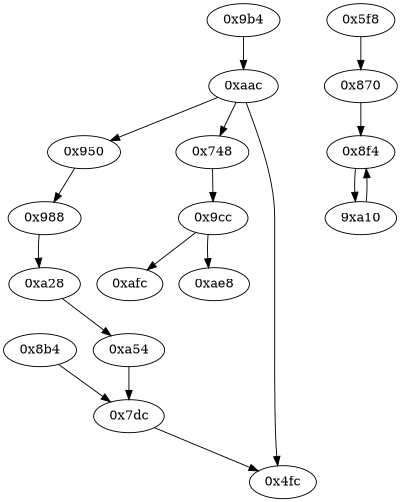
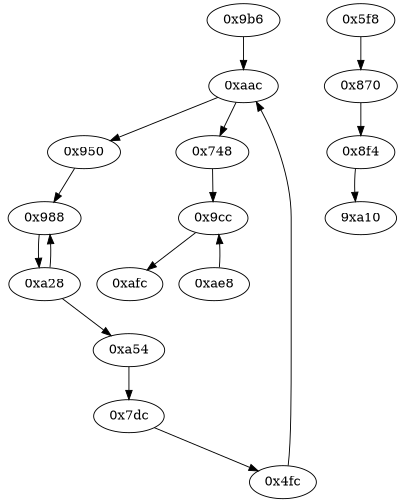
(244, 20) -> (244, 20)
(367, 190) -> none
(208, 247) -> (220, 256)
none -> (51, 256)
(275, 278) -> (291, 285)
(40, 350) -> none
